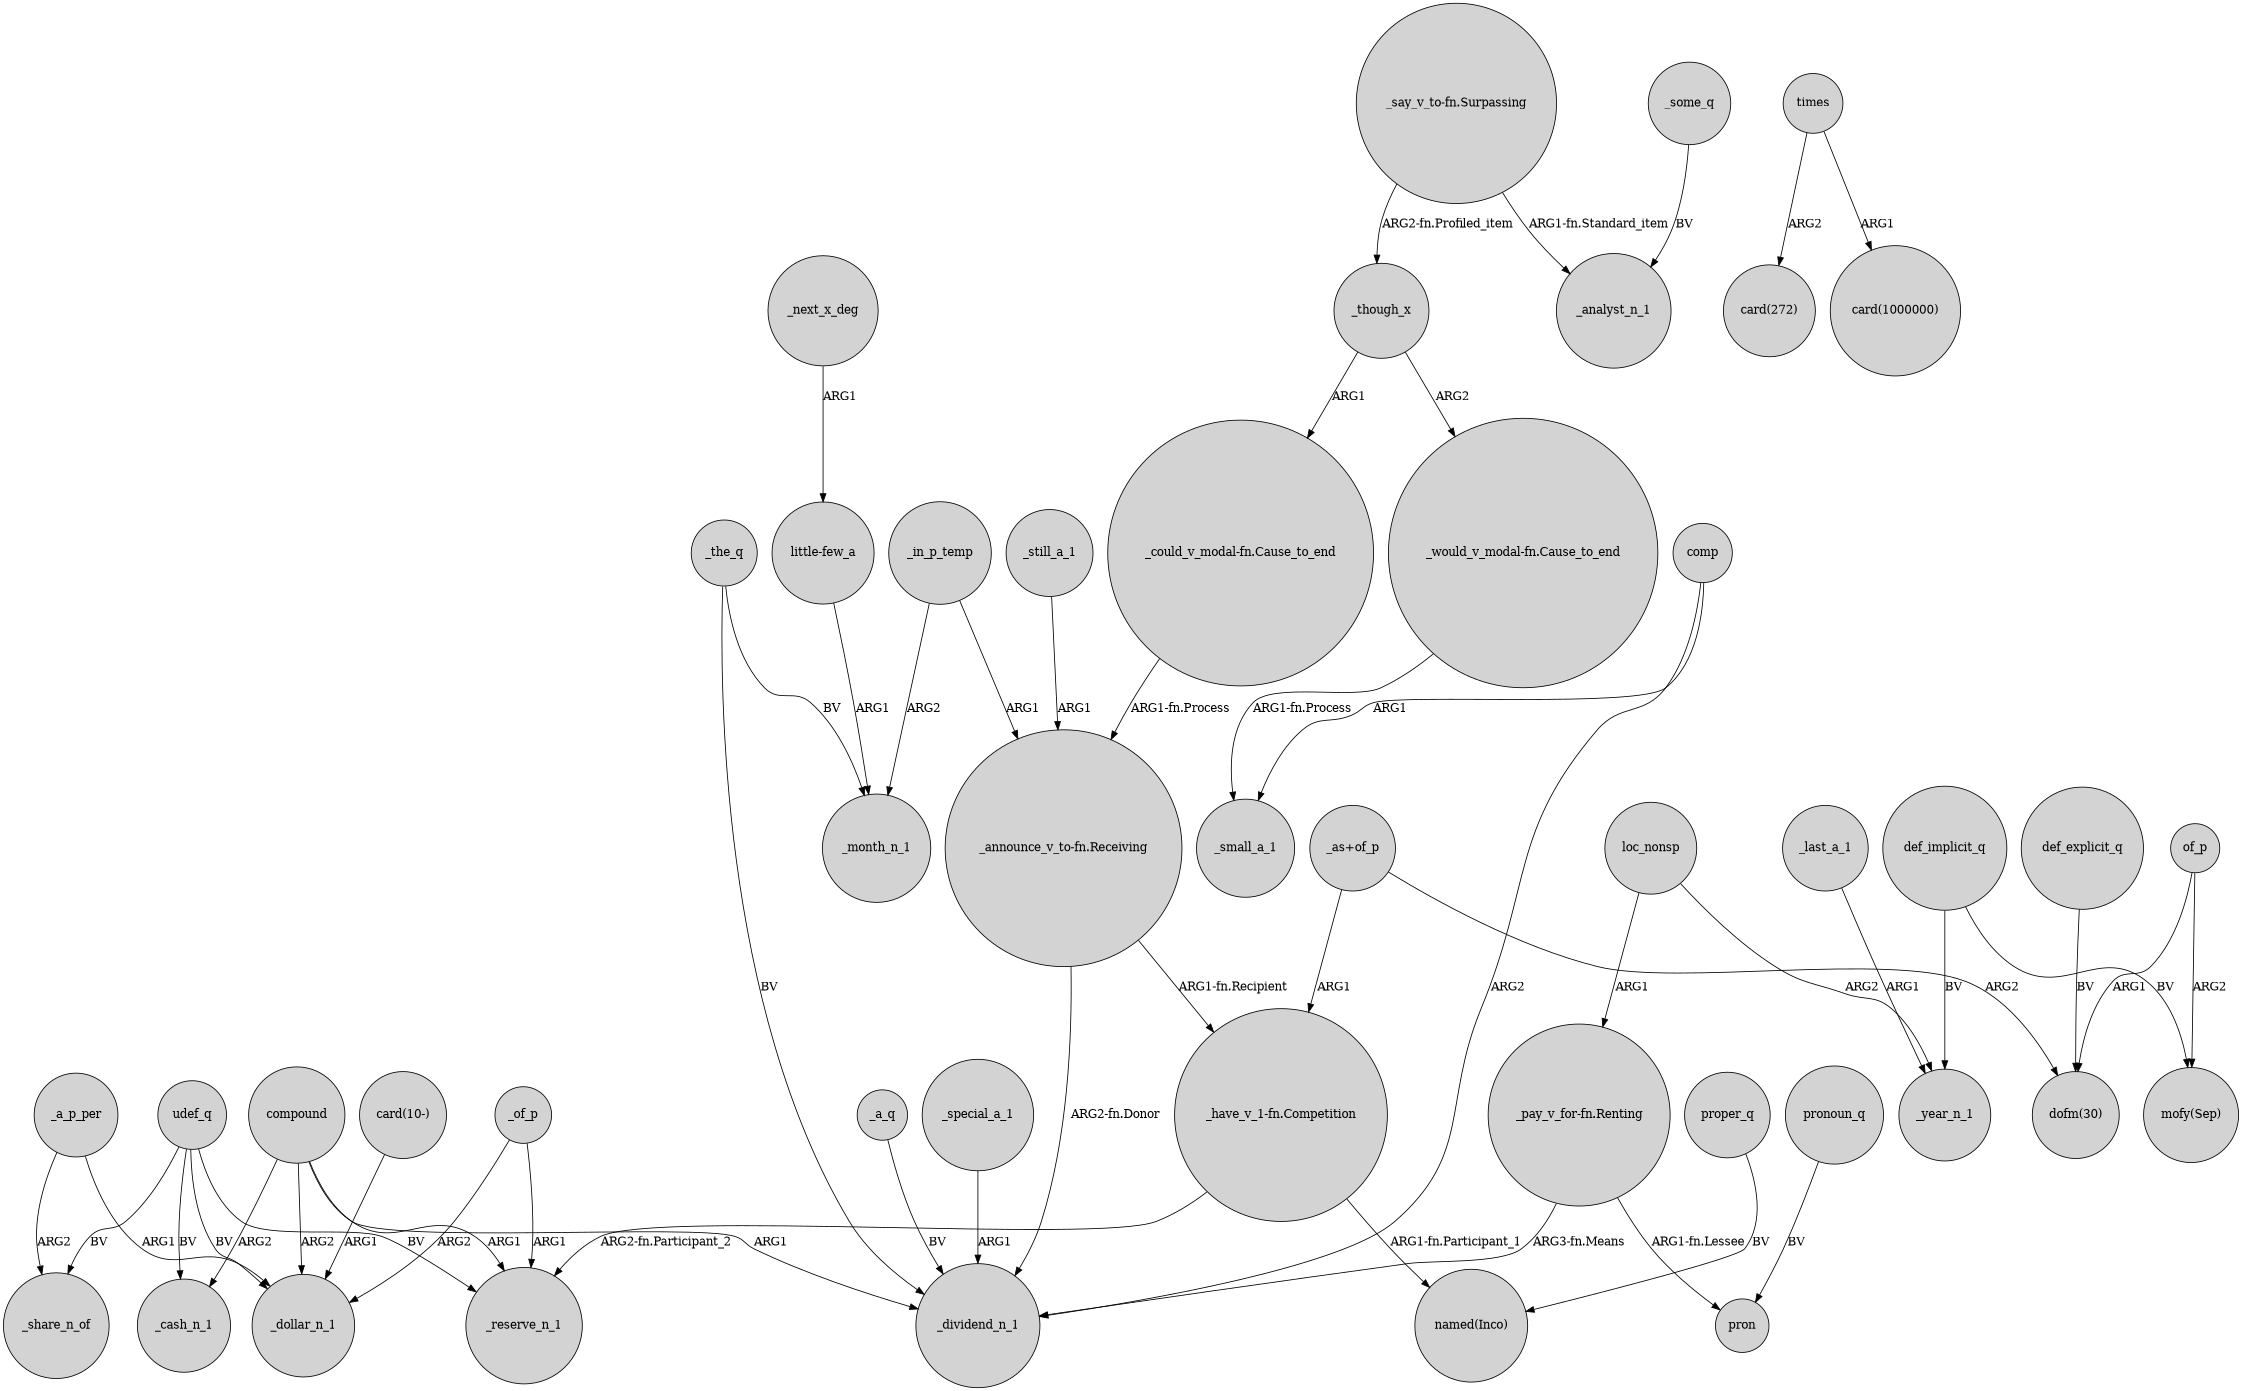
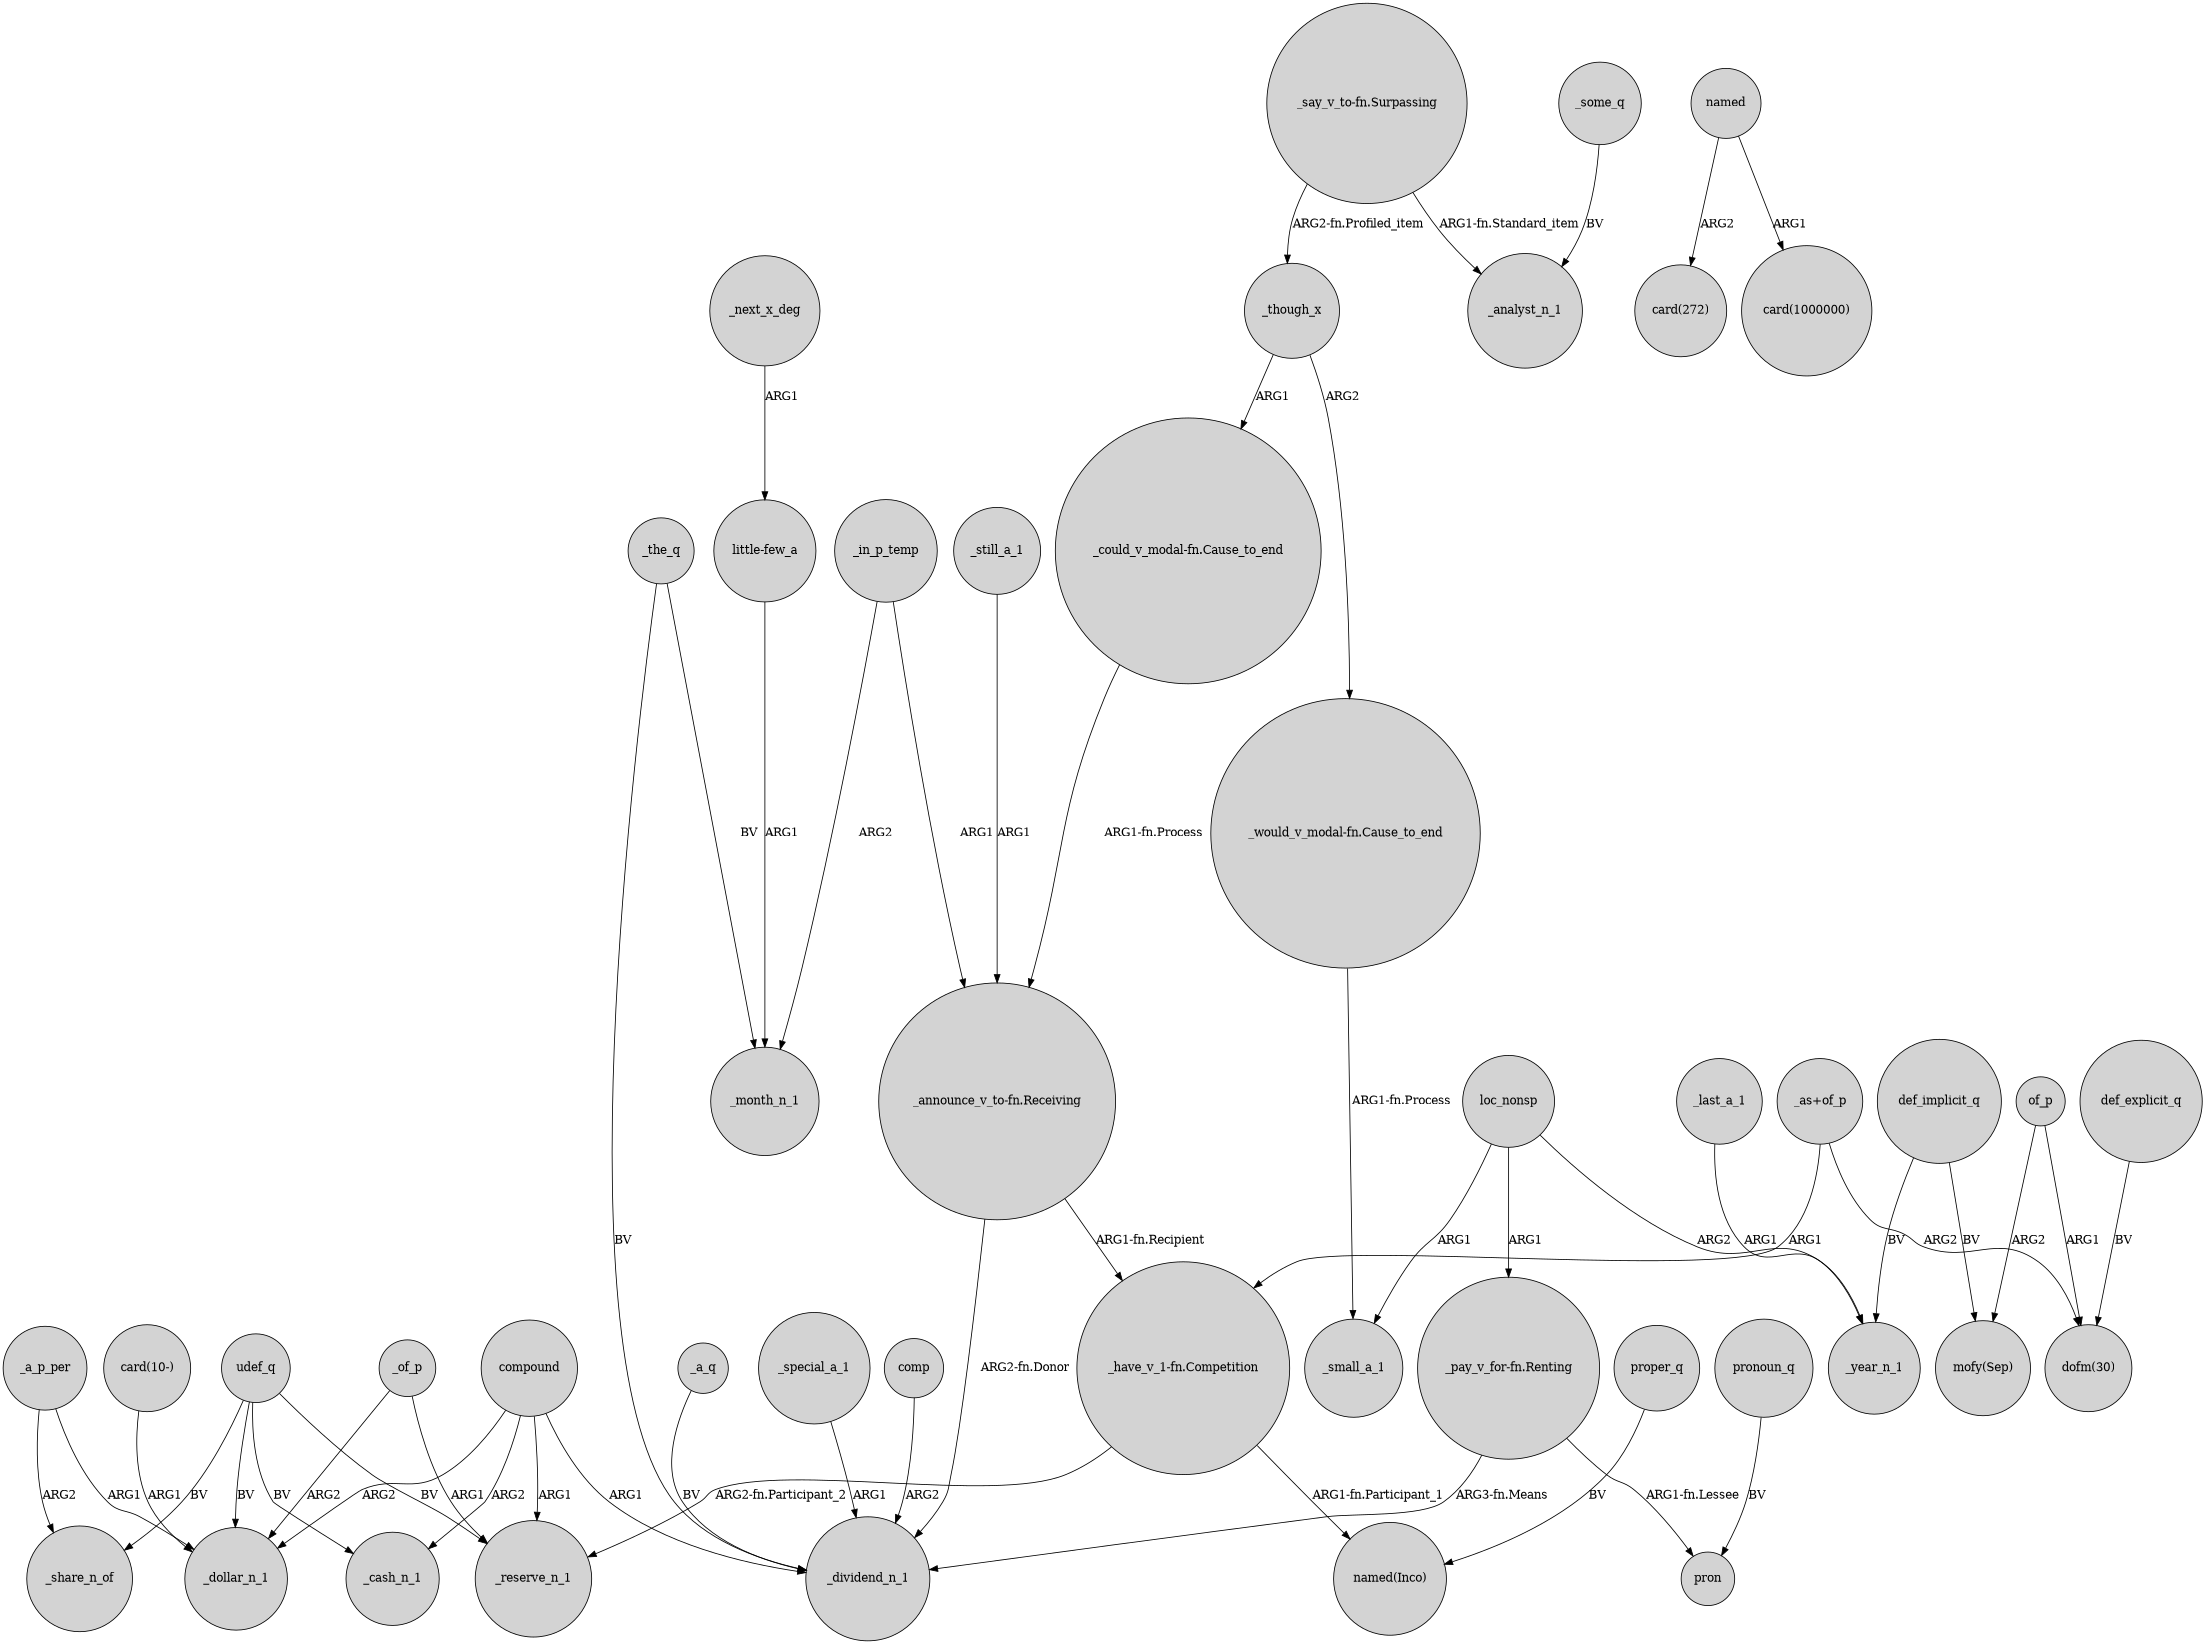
(1813, 103) -> (1726, 103)
(1501, 699) -> (1439, 1233)
